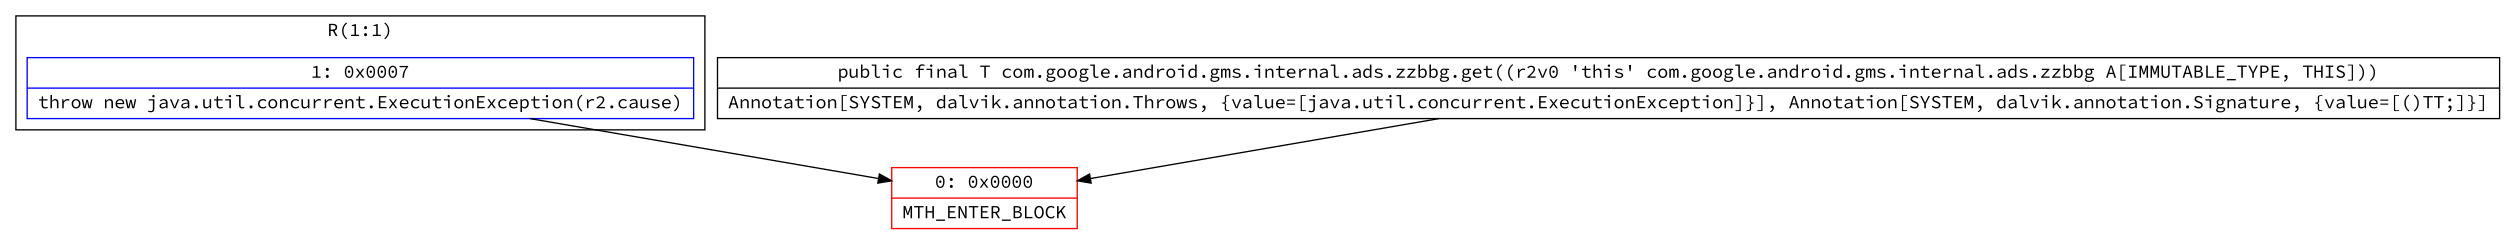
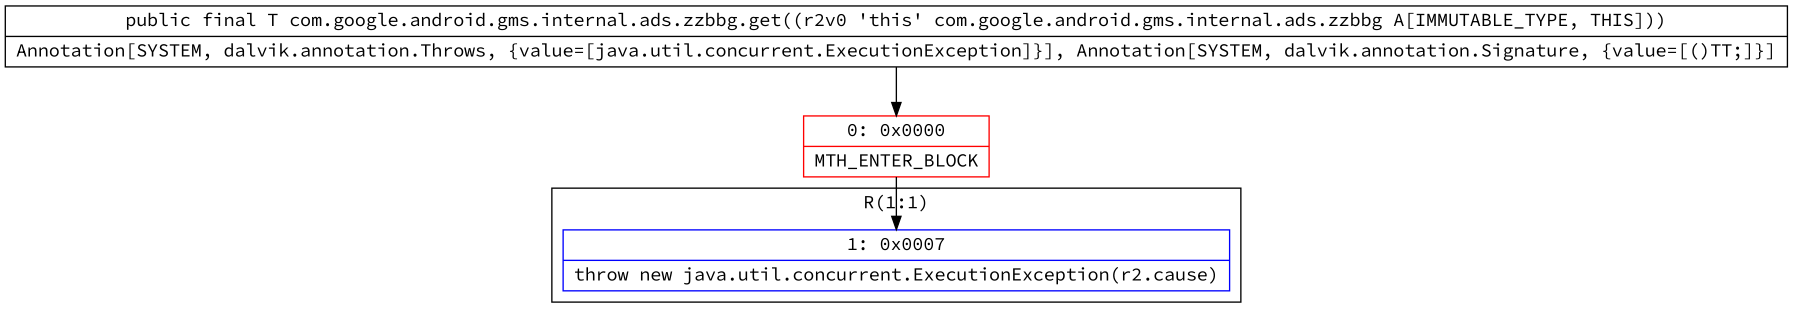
(704, 149) -> (896, 196)
